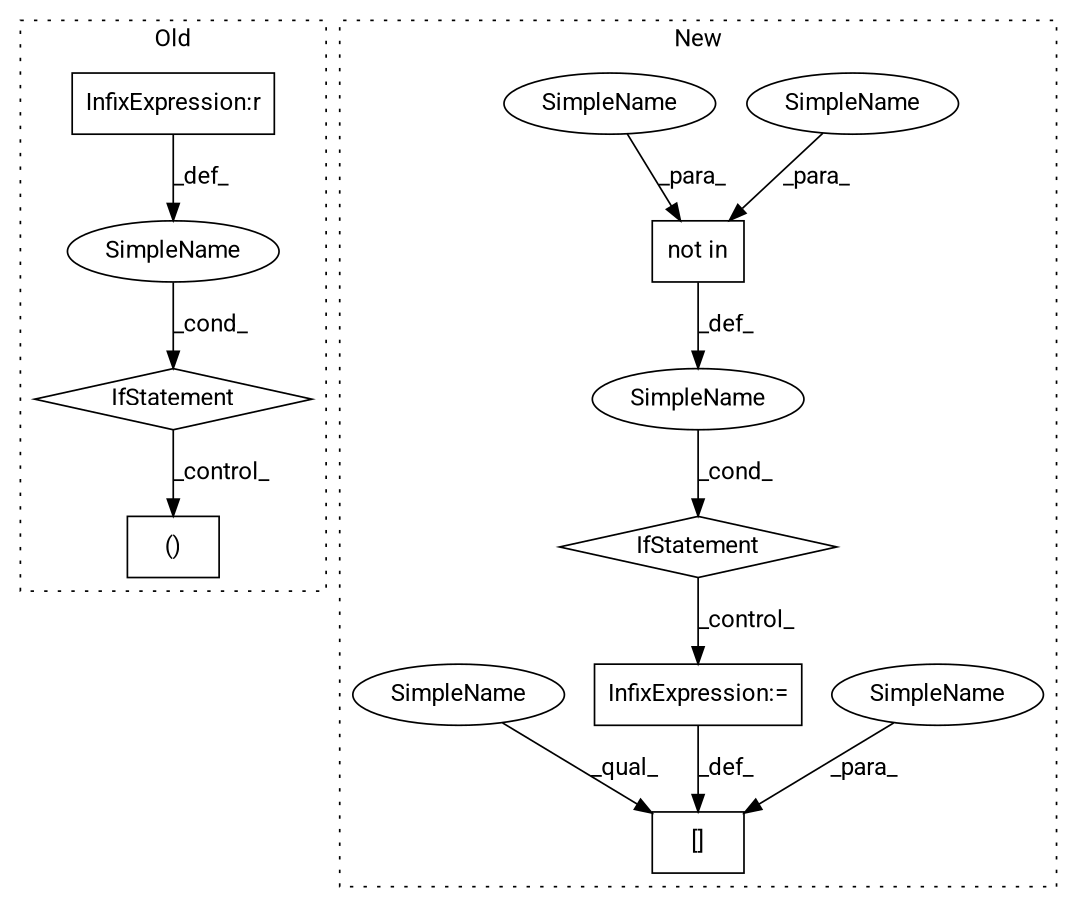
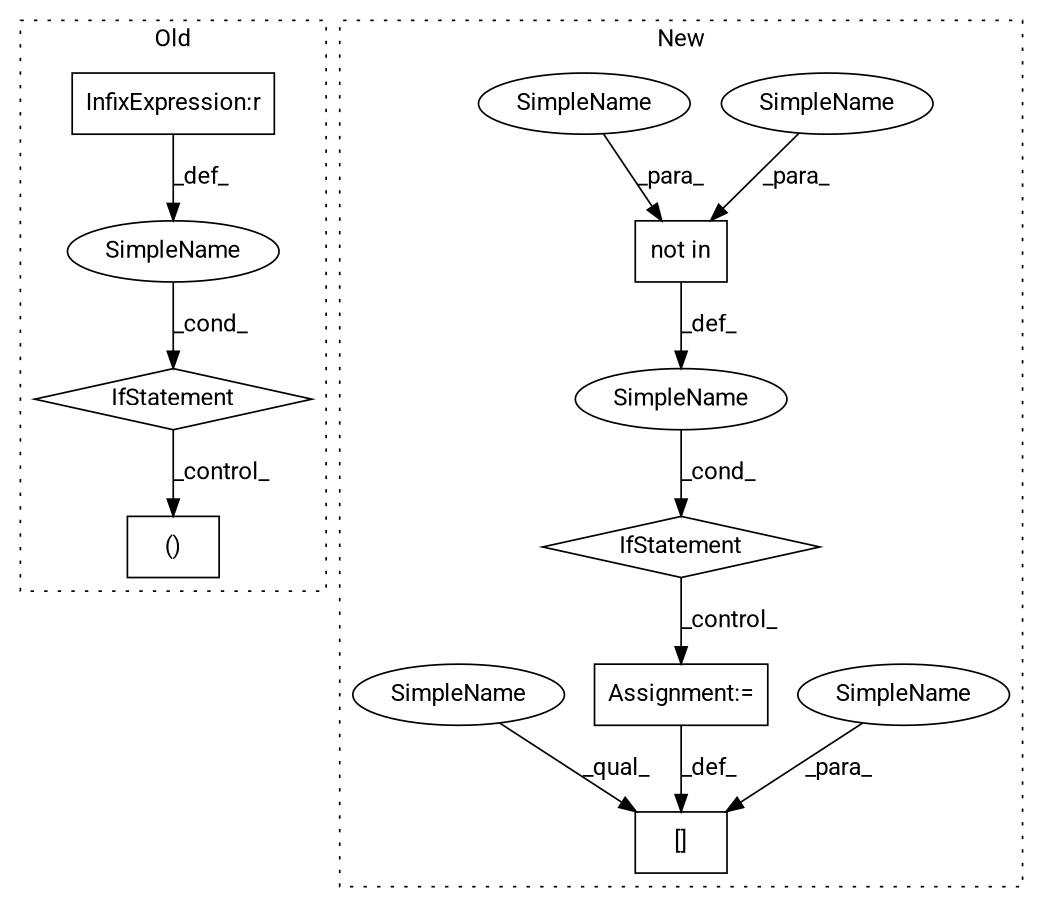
(698, 695) -> (681, 695)
